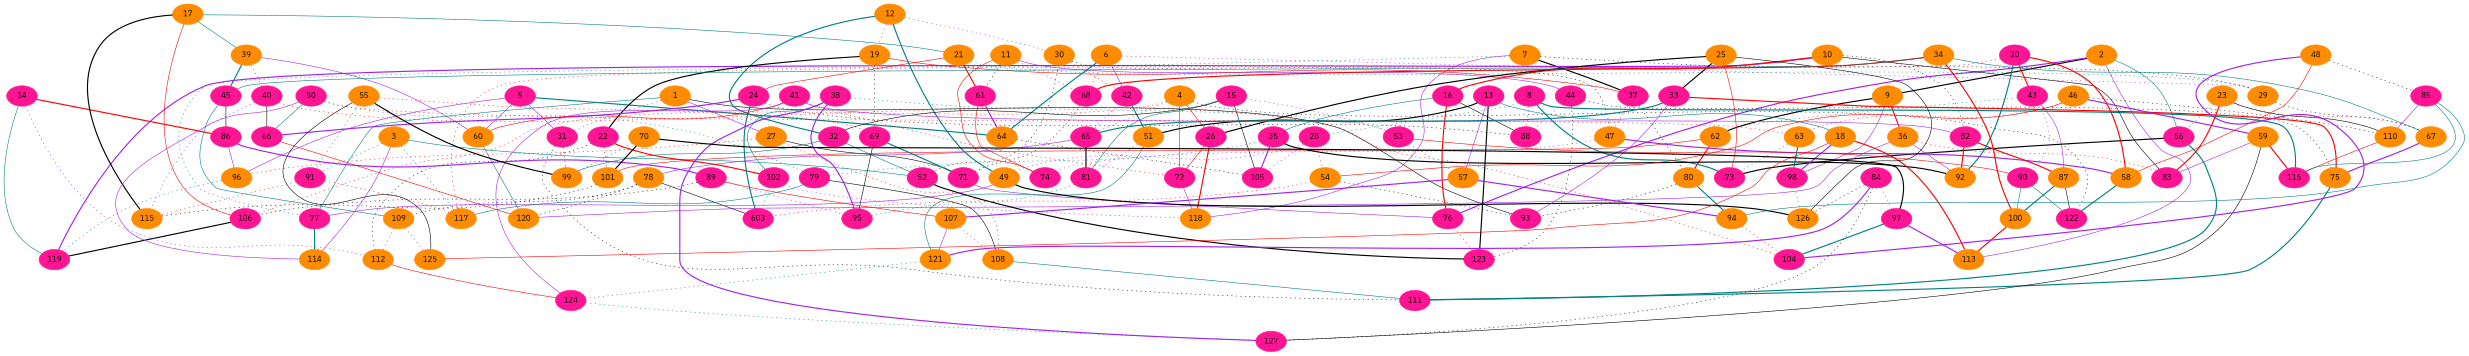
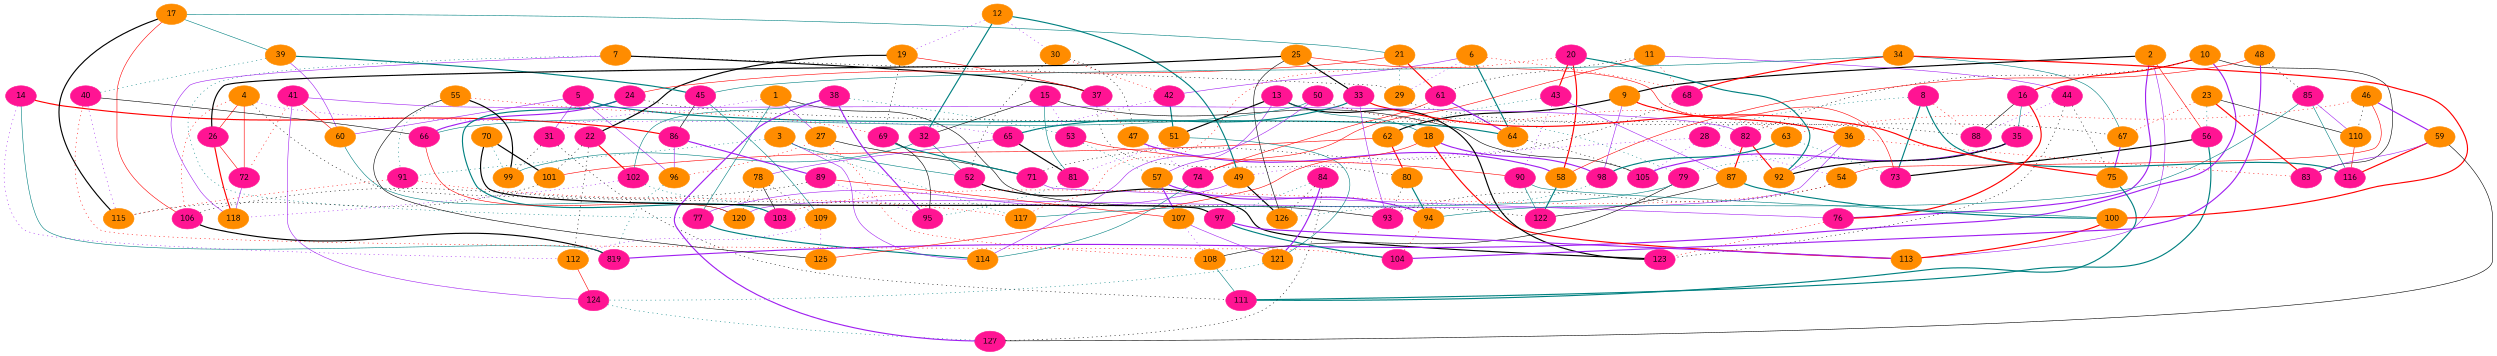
(2156, 87) -> (2179, 96)
(758, 219) -> (780, 219)
none -> (1098, 234)
(54, 260) -> (614, 260)
